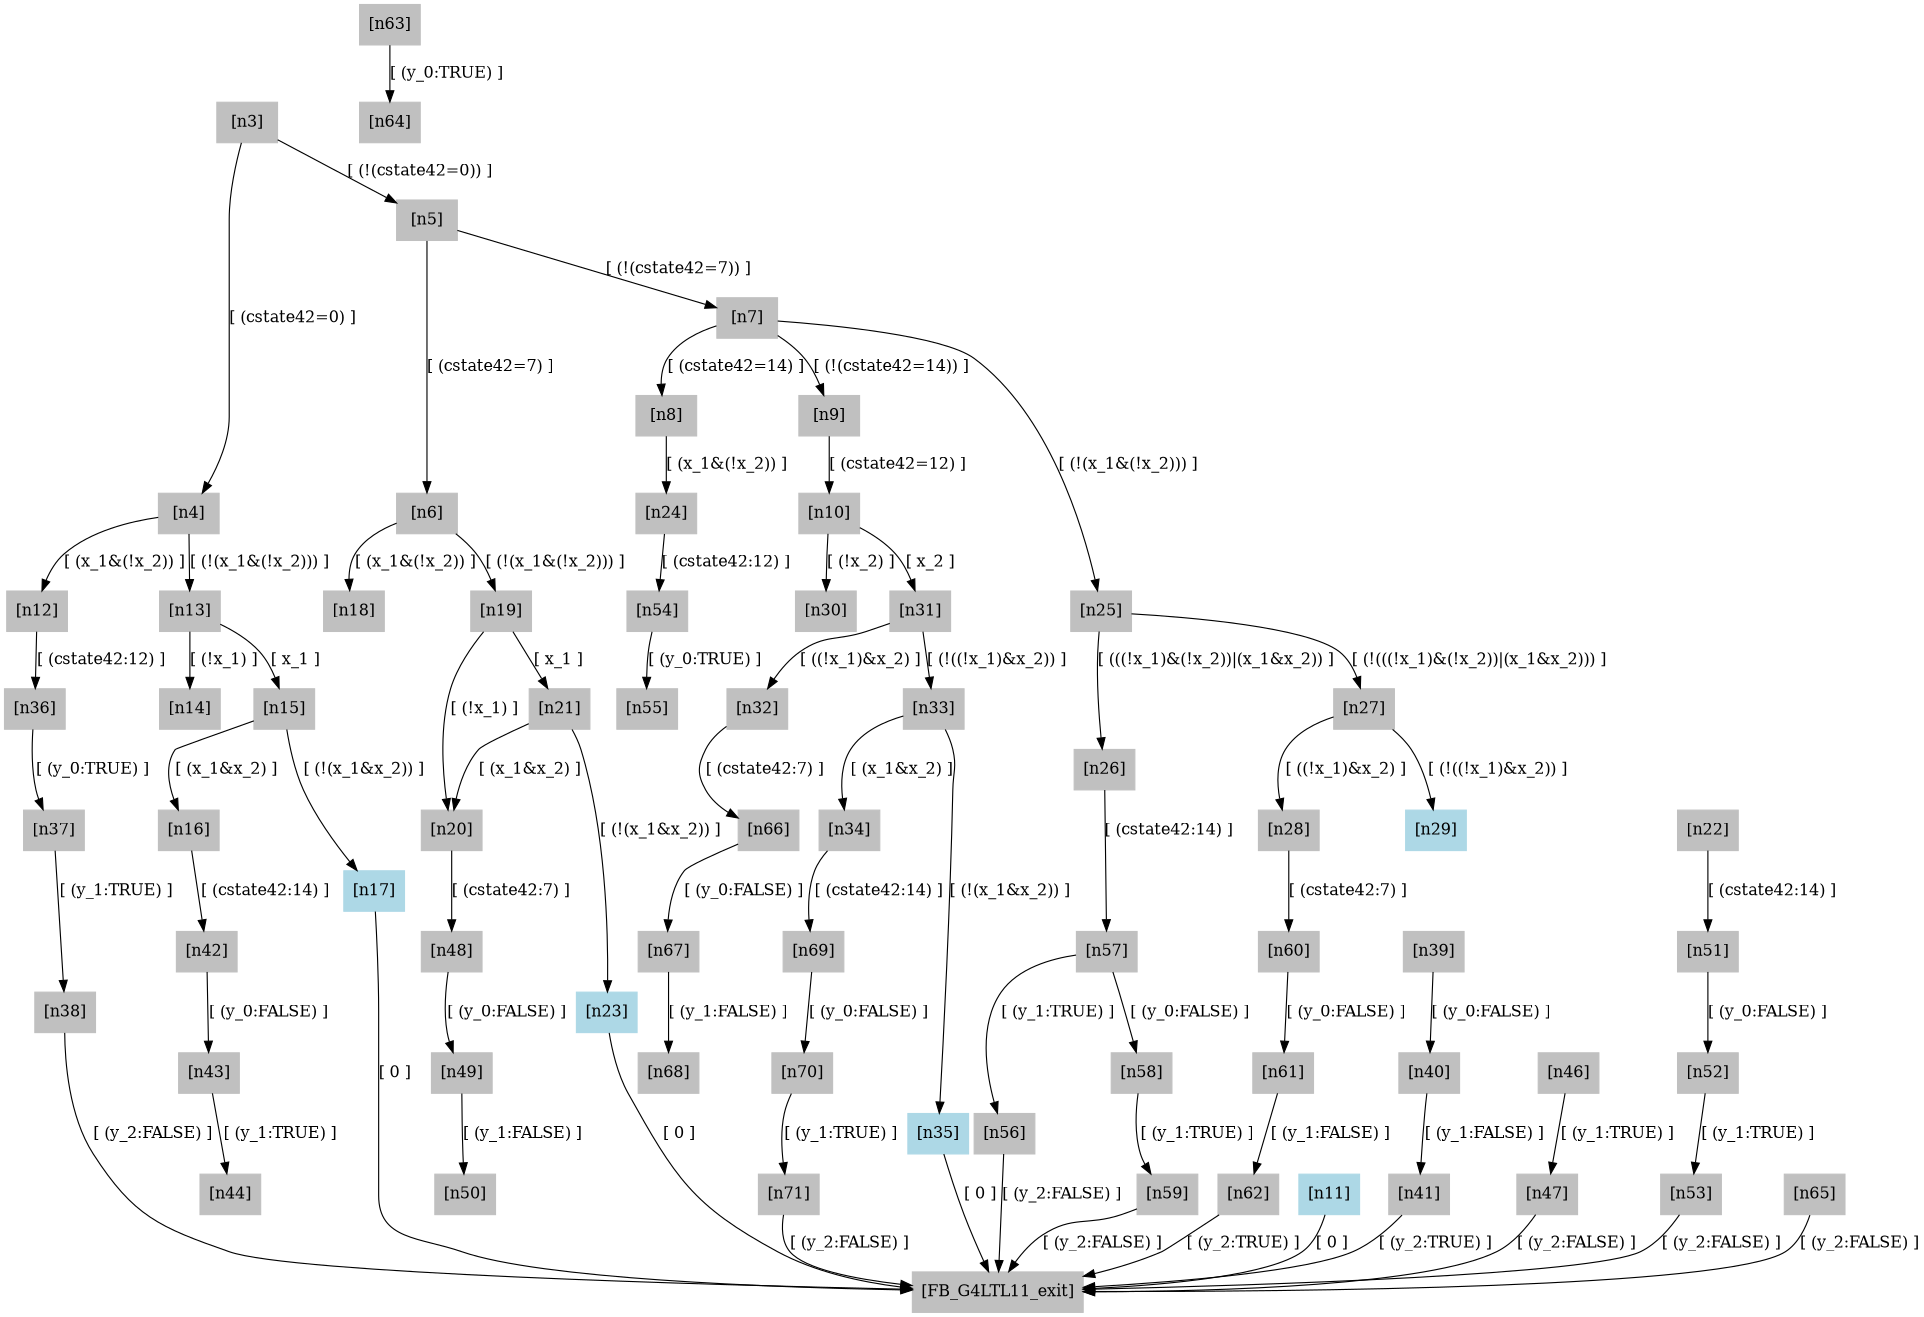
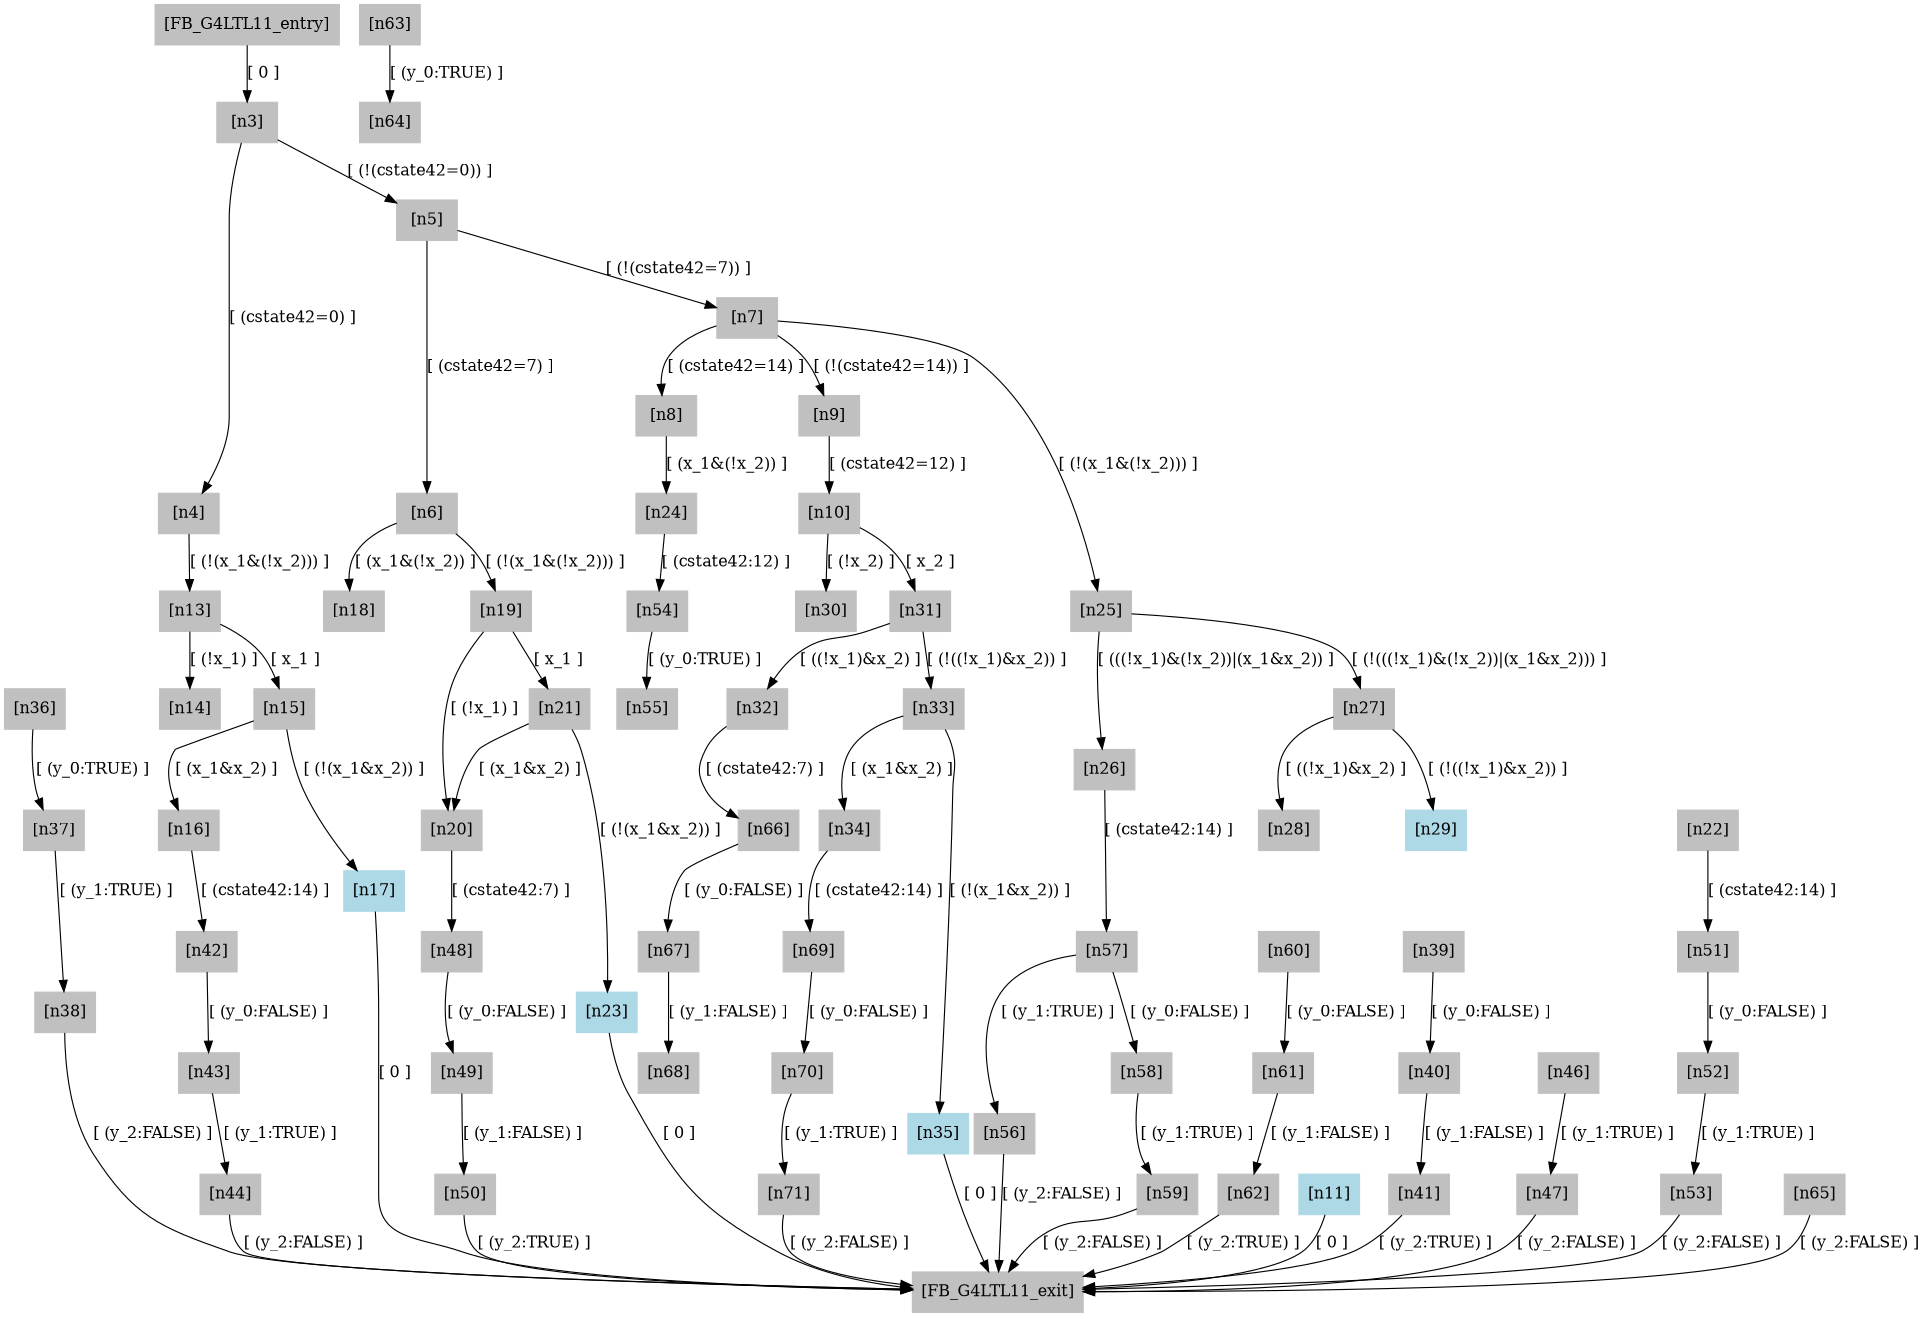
none -> (247, 25)
(37, 611) -> none
(1289, 885) -> none
none -> (551, 1278)
none -> (668, 1281)
